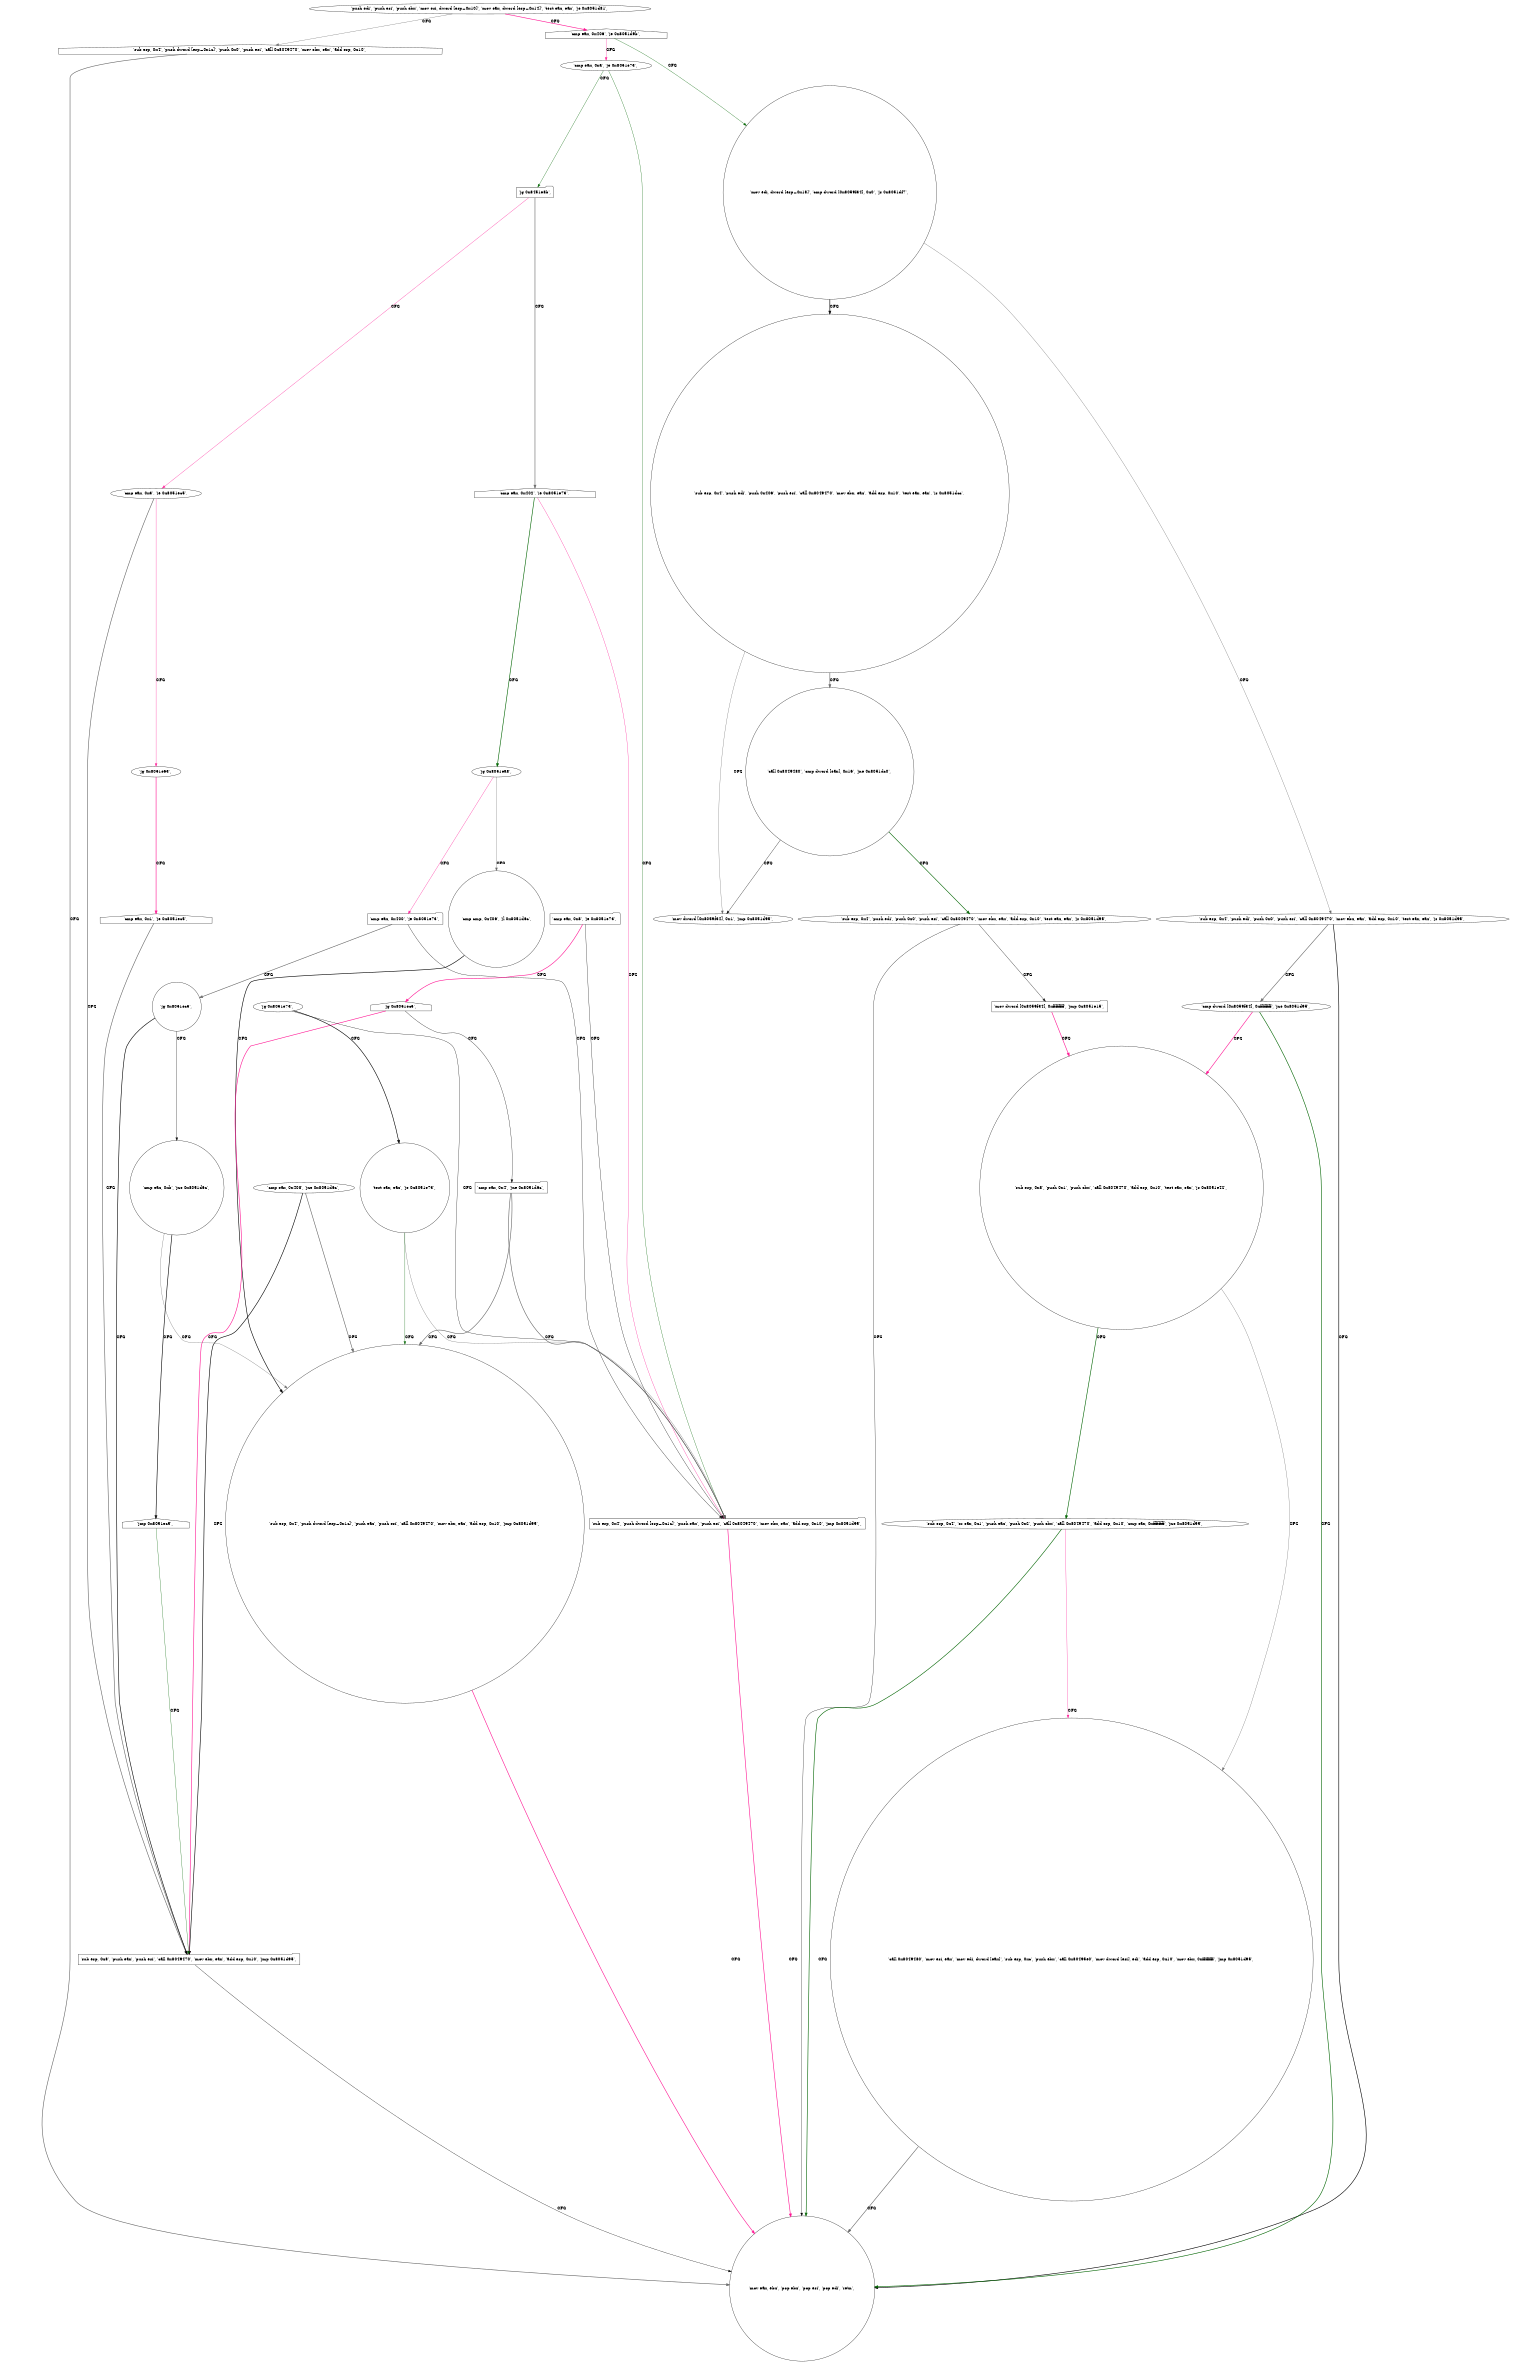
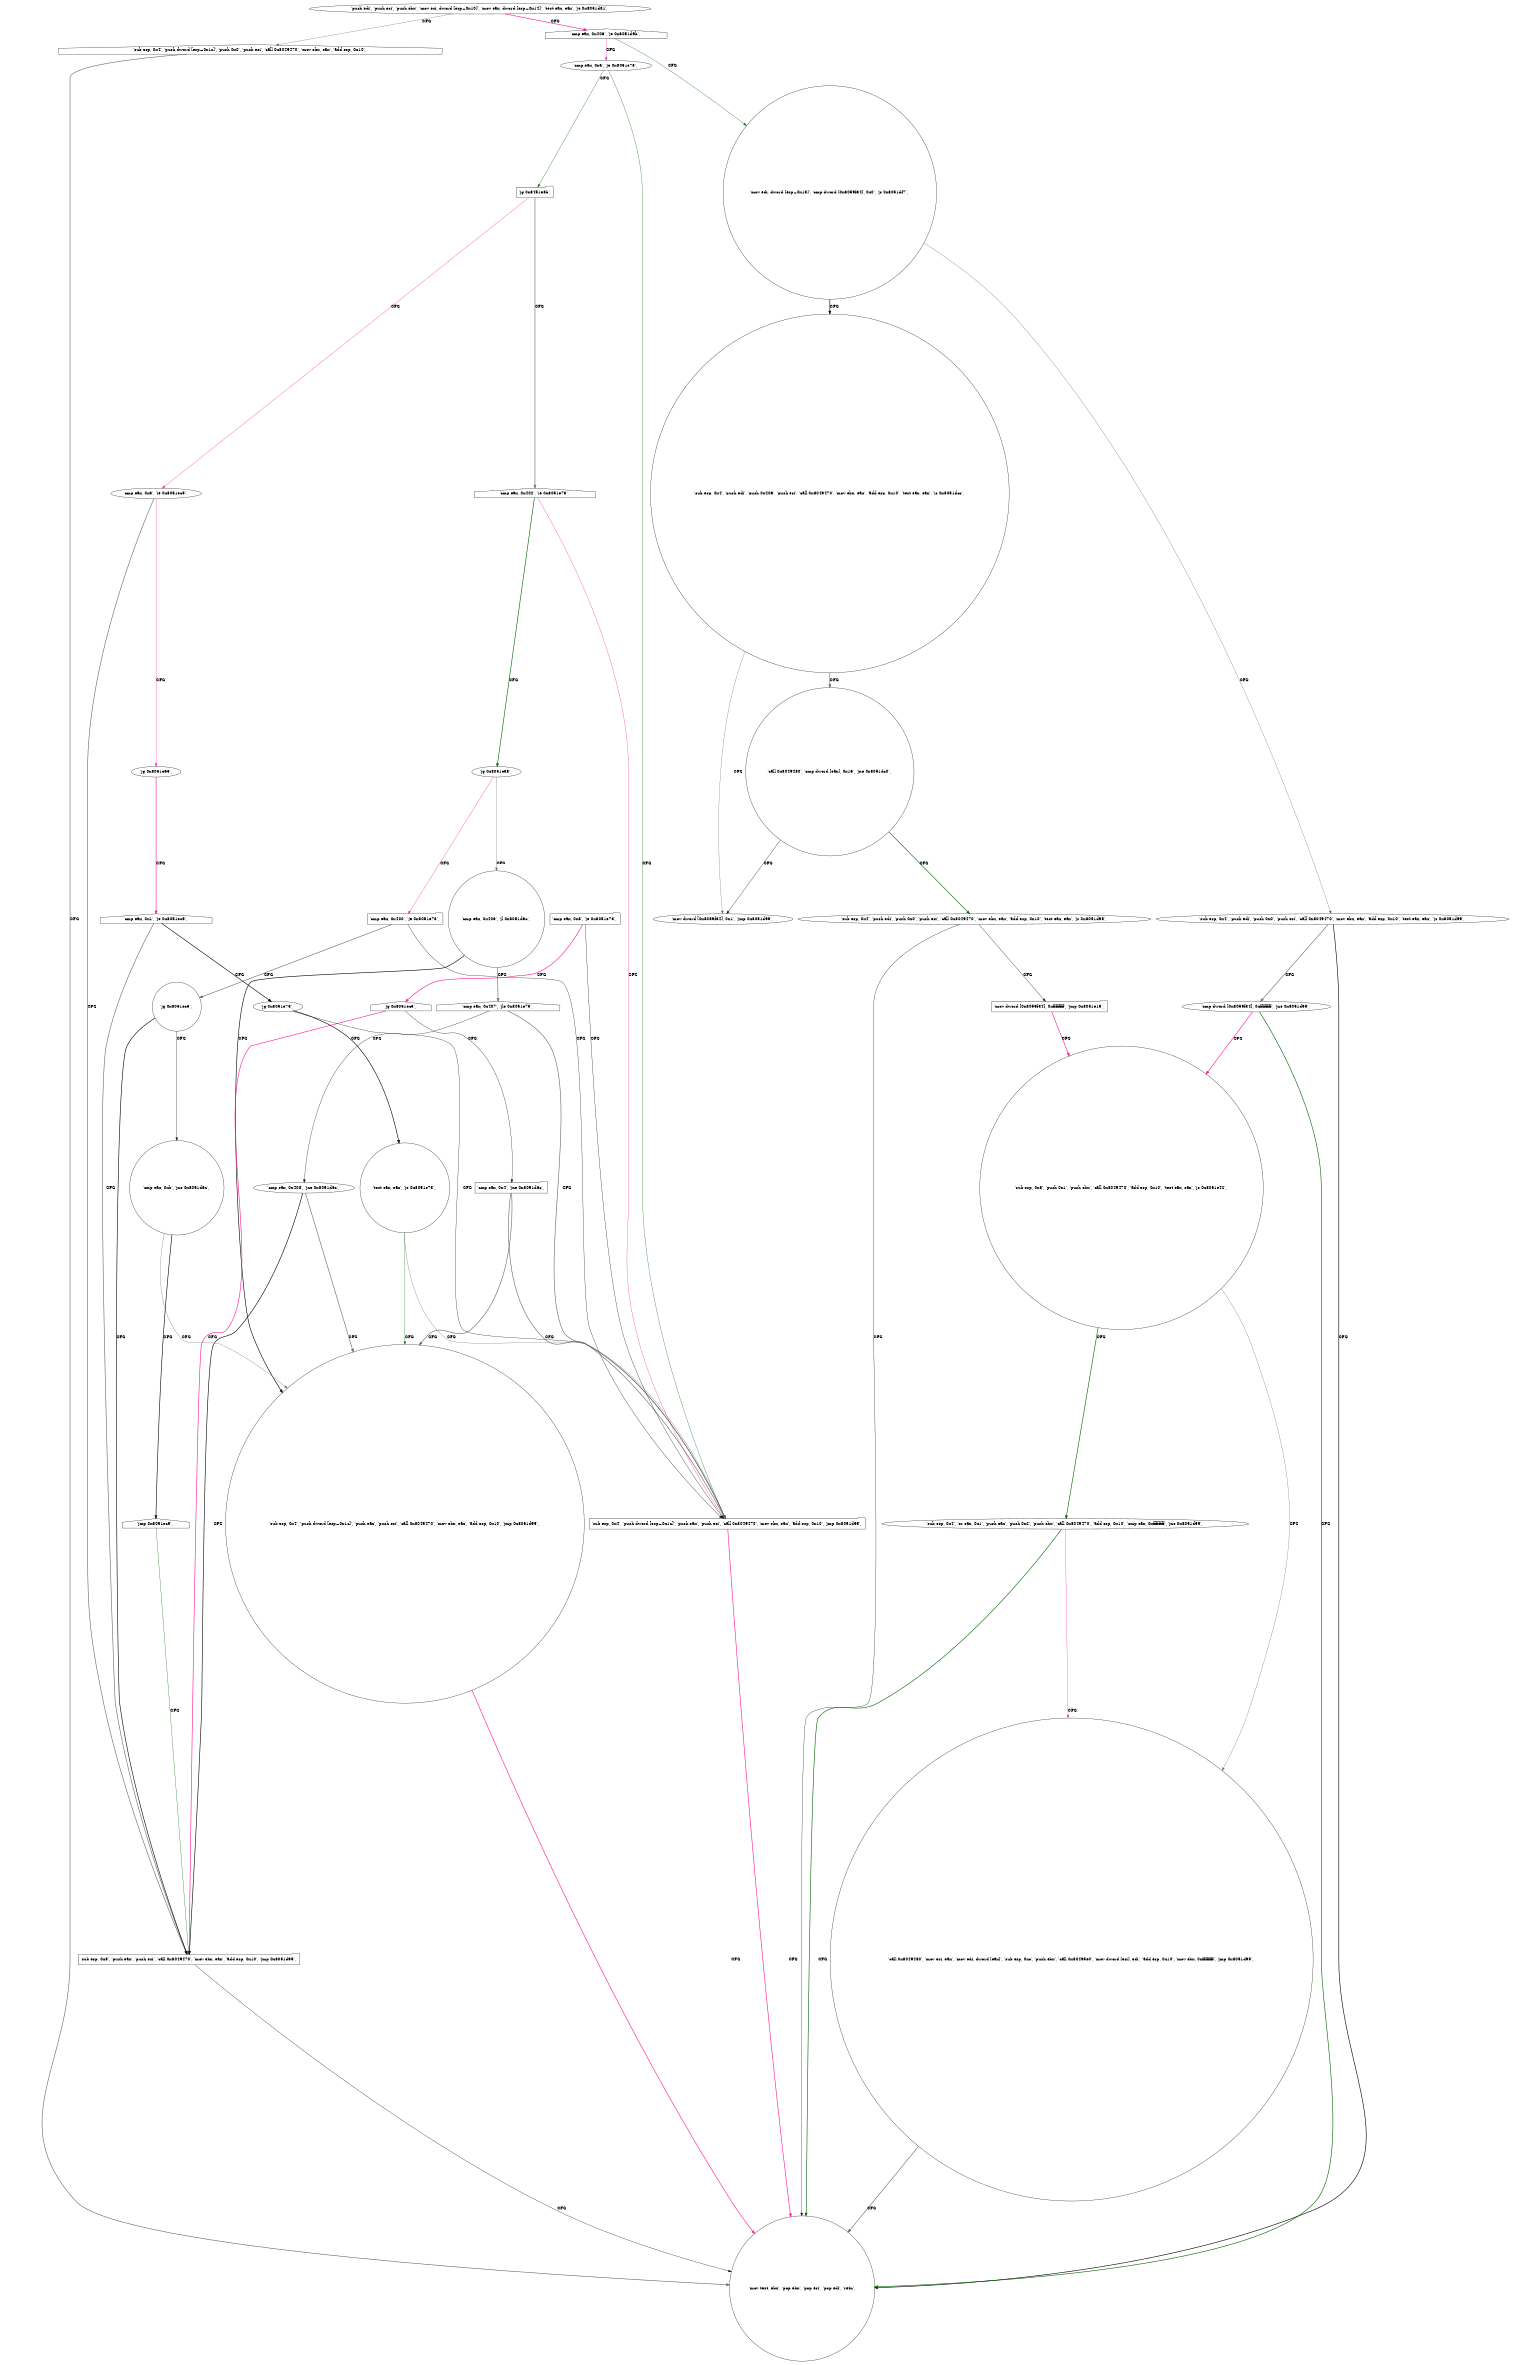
(156, 772) -> (156, 772)
(496, 919) -> (496, 919)
none -> (215, 962)
none -> (498, 1007)
(802, 2289) -> (802, 2289)
